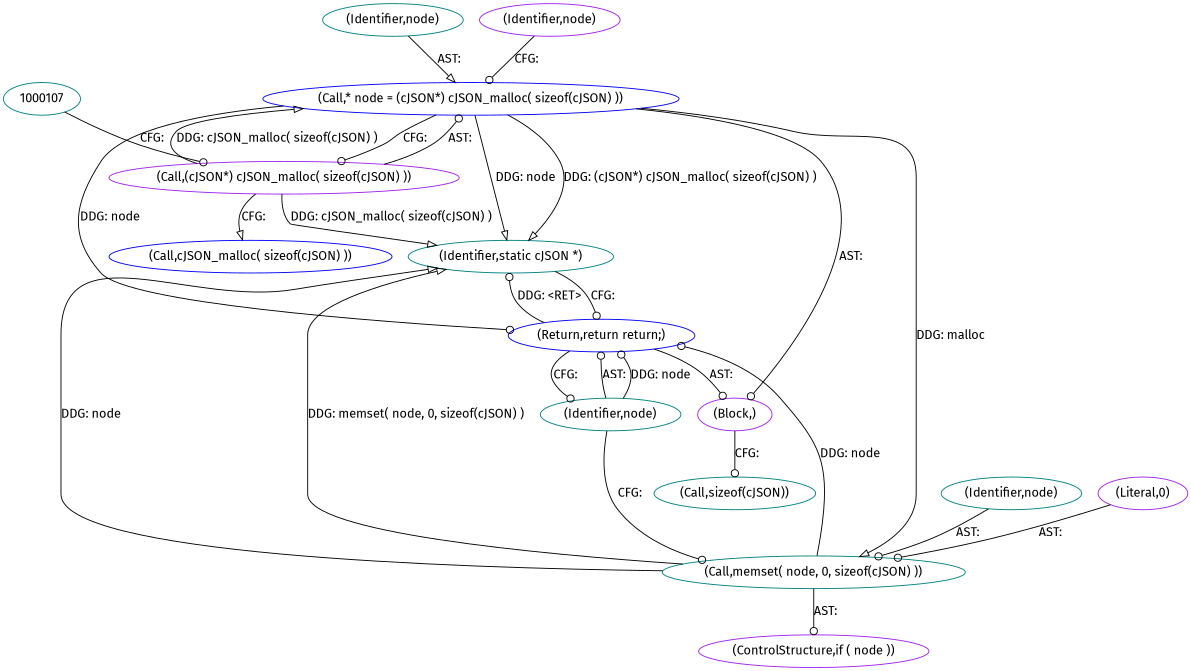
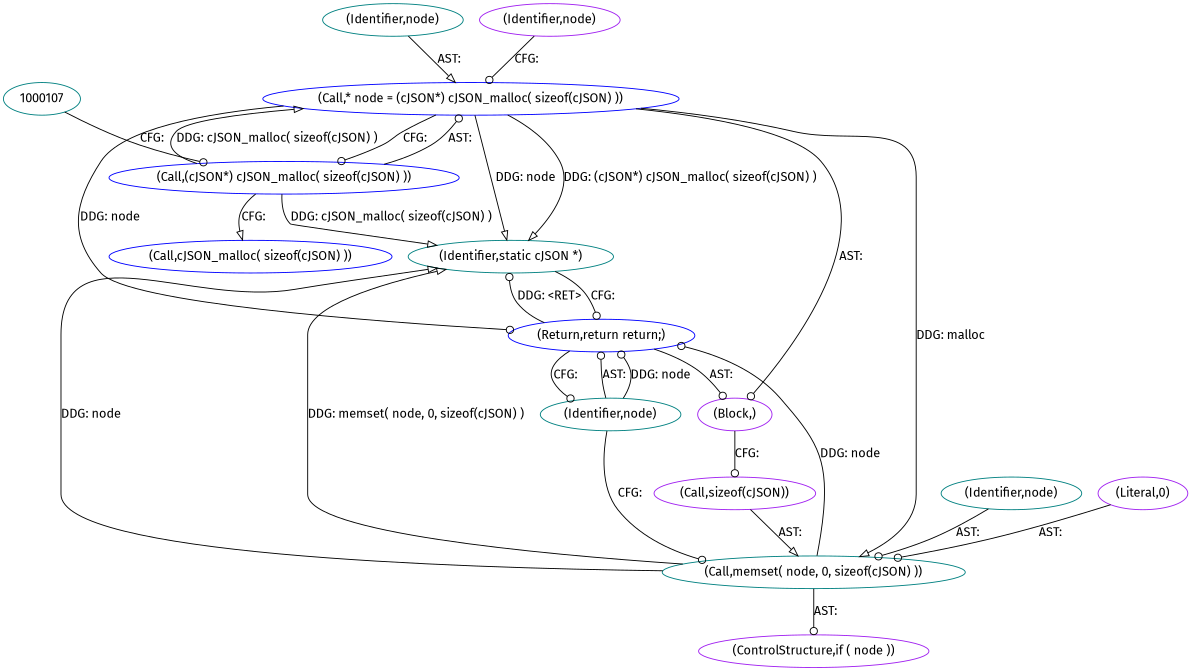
(284, 178) -> (284, 178)
(735, 493) -> (735, 493)
none -> (771, 530)
